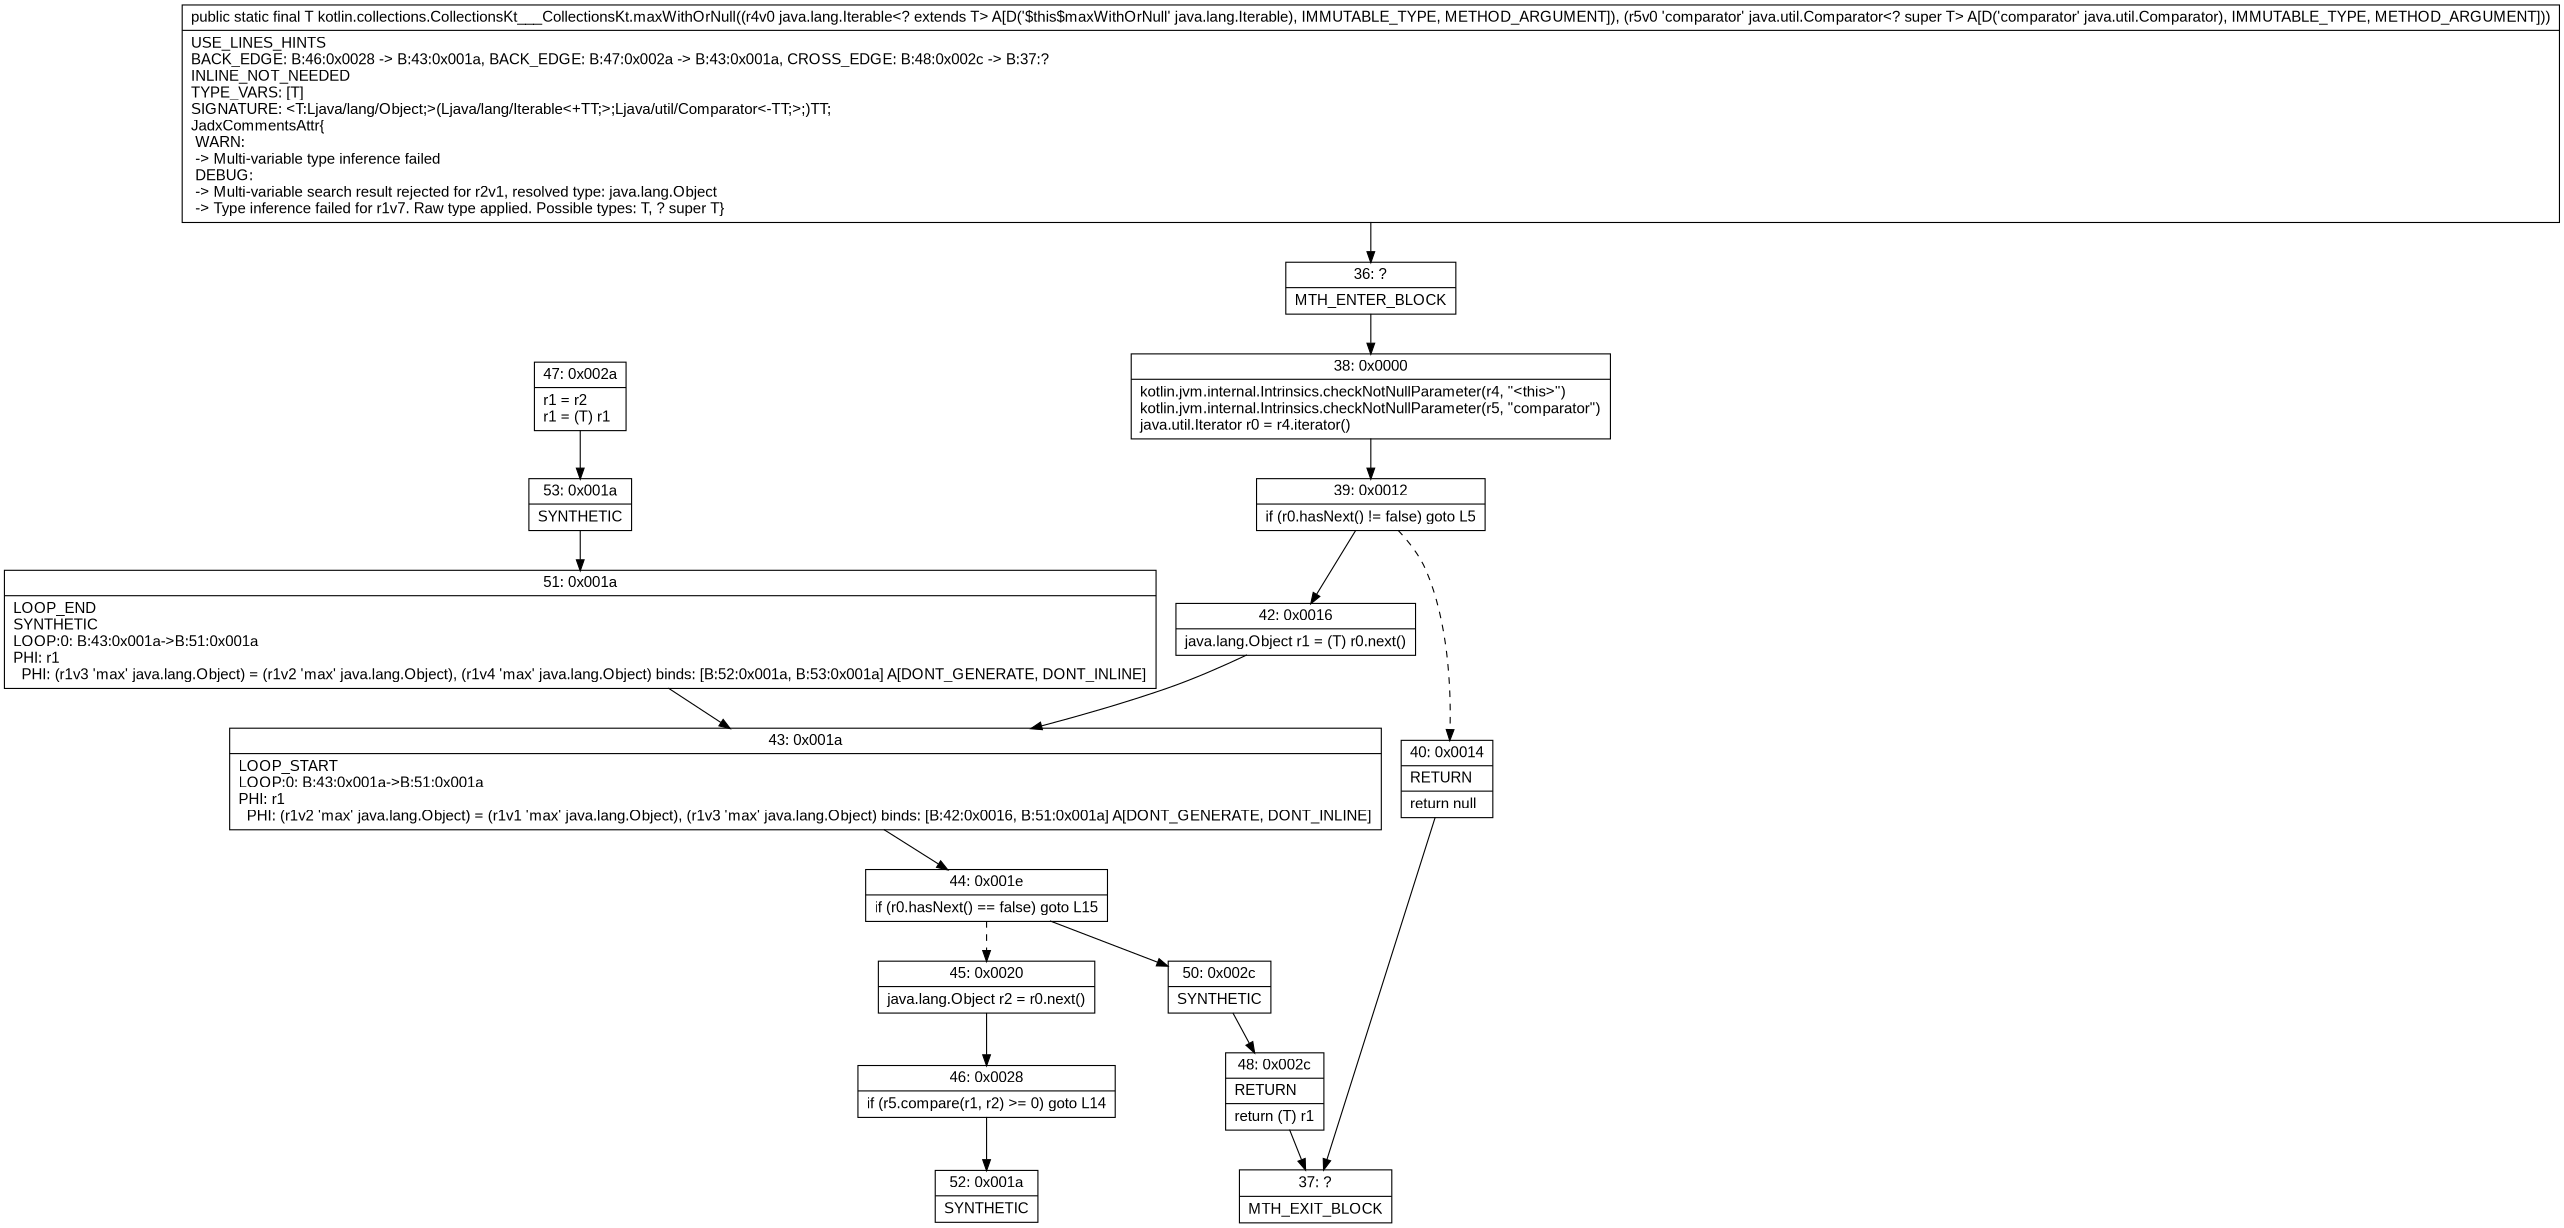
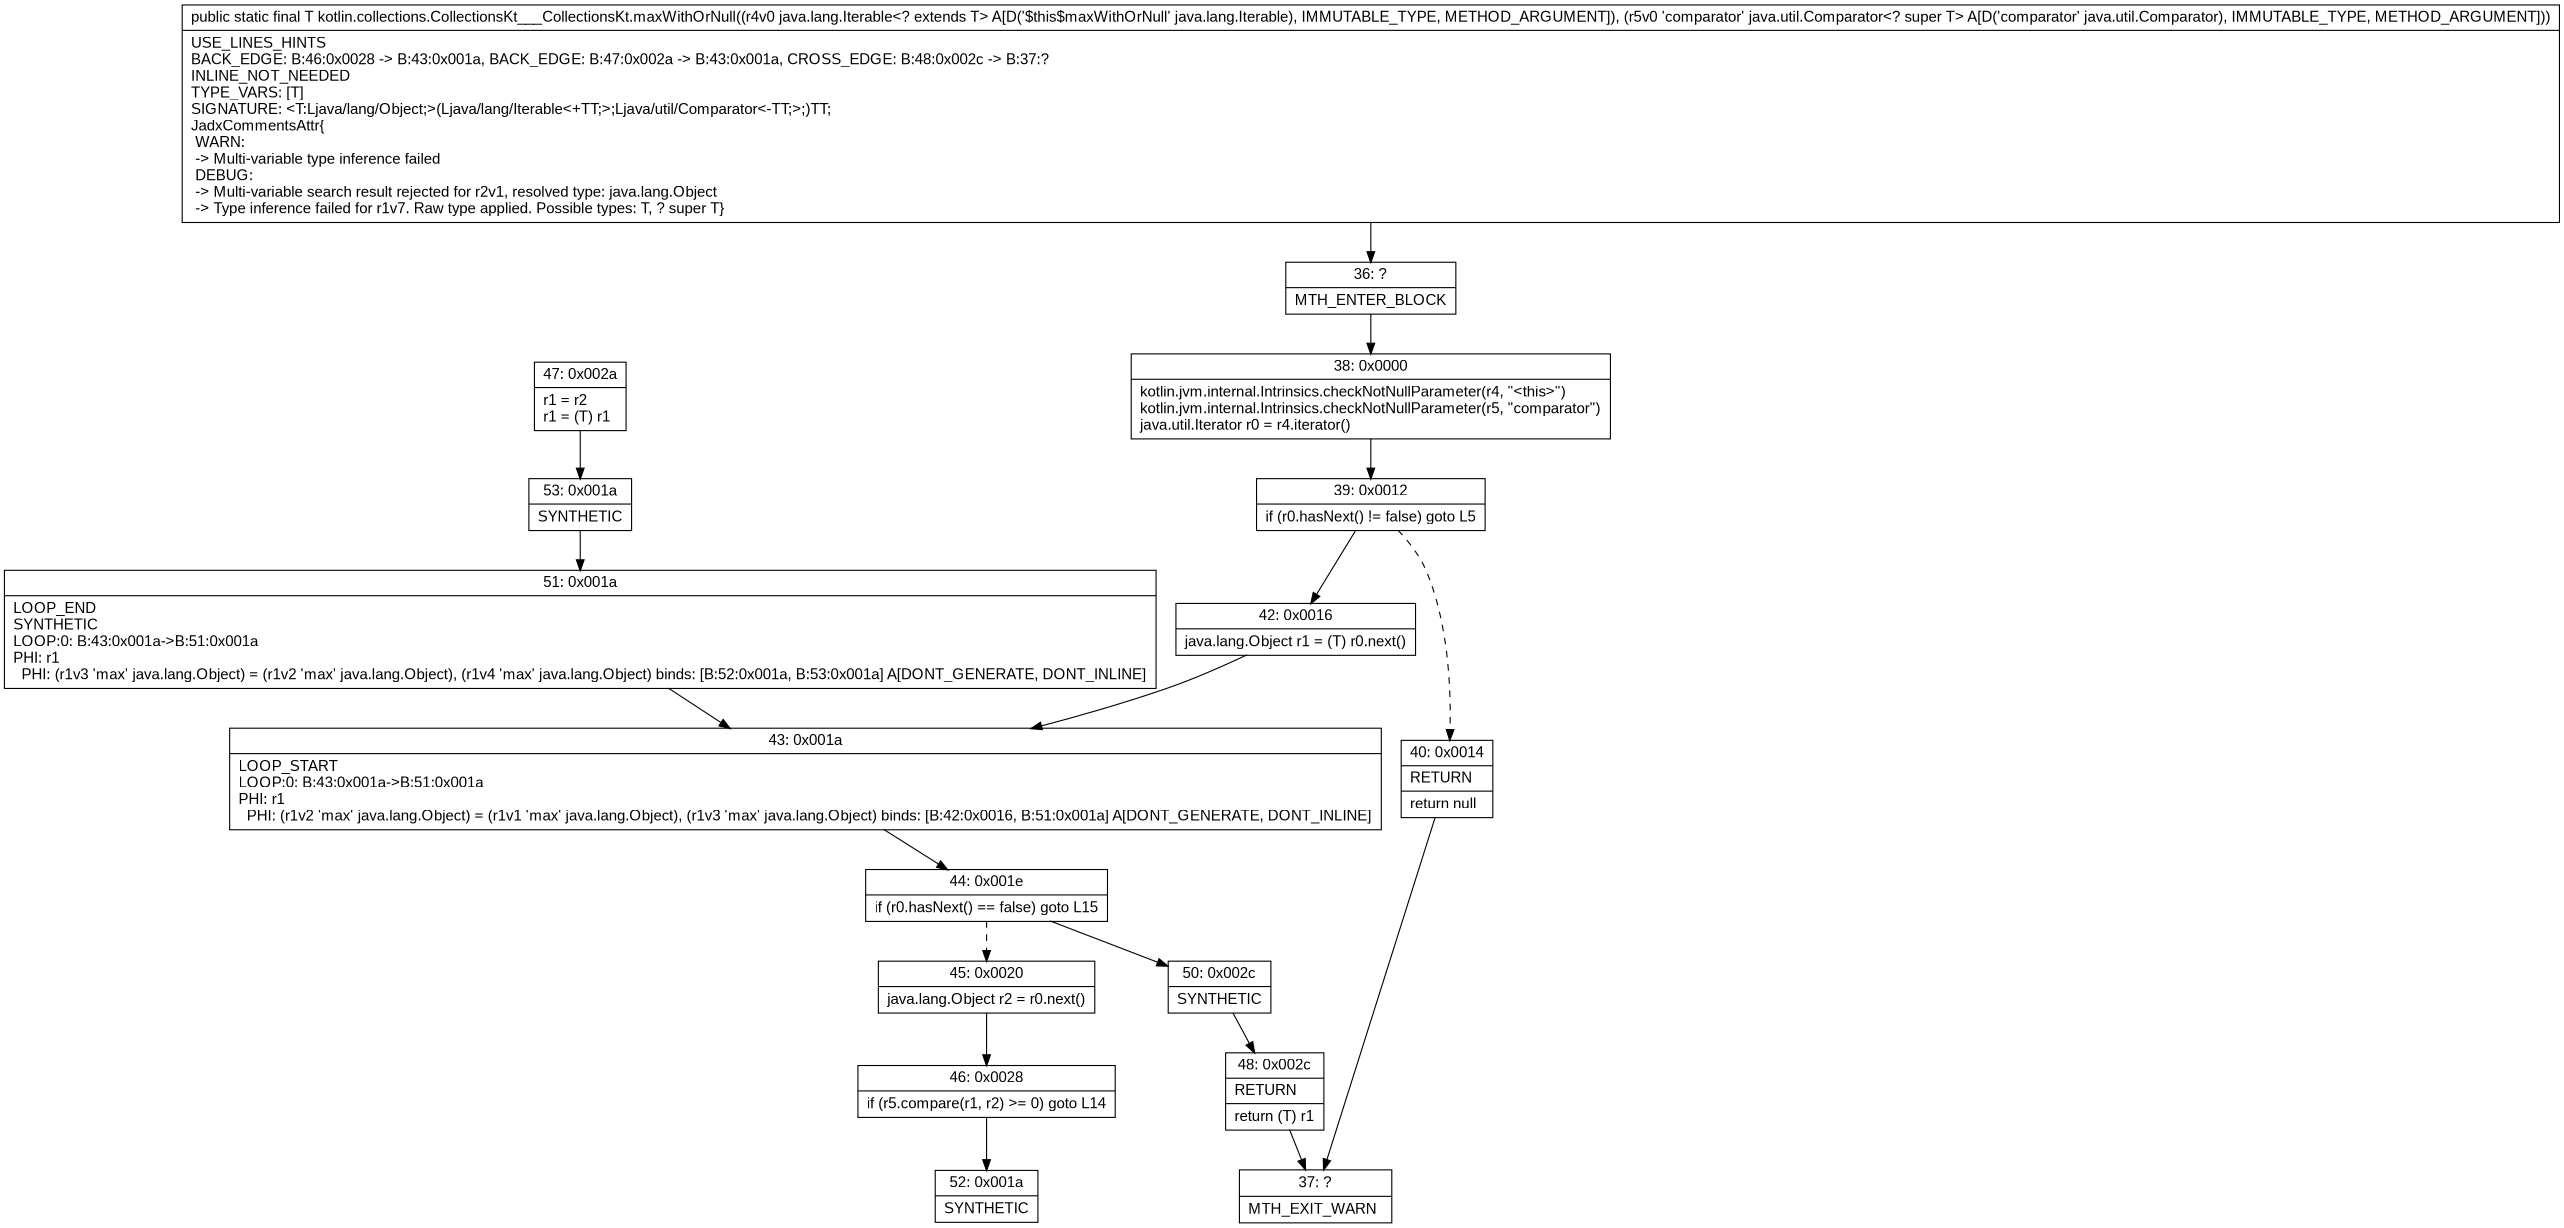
(1316, 1209) -> (1313, 1209)
